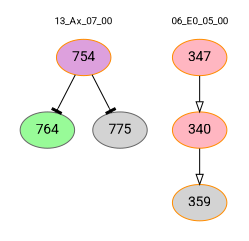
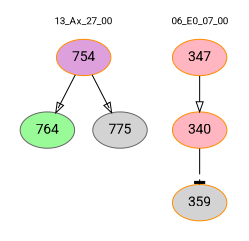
(84, 22) -> (84, 22)
(200, 22) -> (200, 22)
(67, 91) -> (67, 91)
(101, 91) -> (101, 91)
(200, 161) -> (200, 161)
